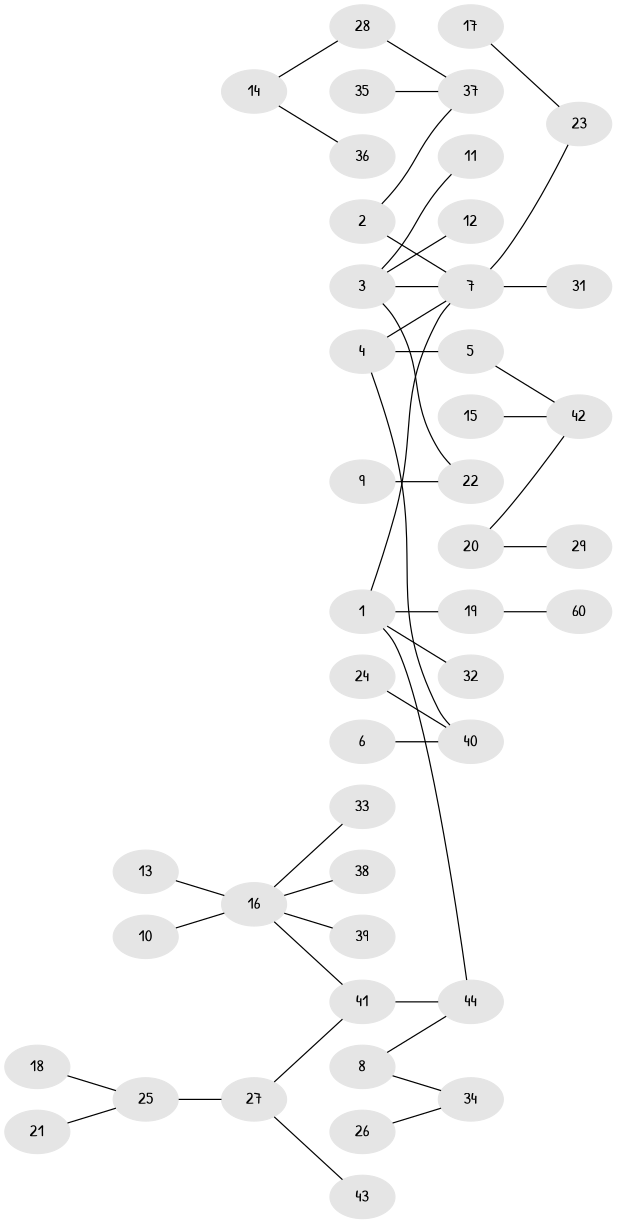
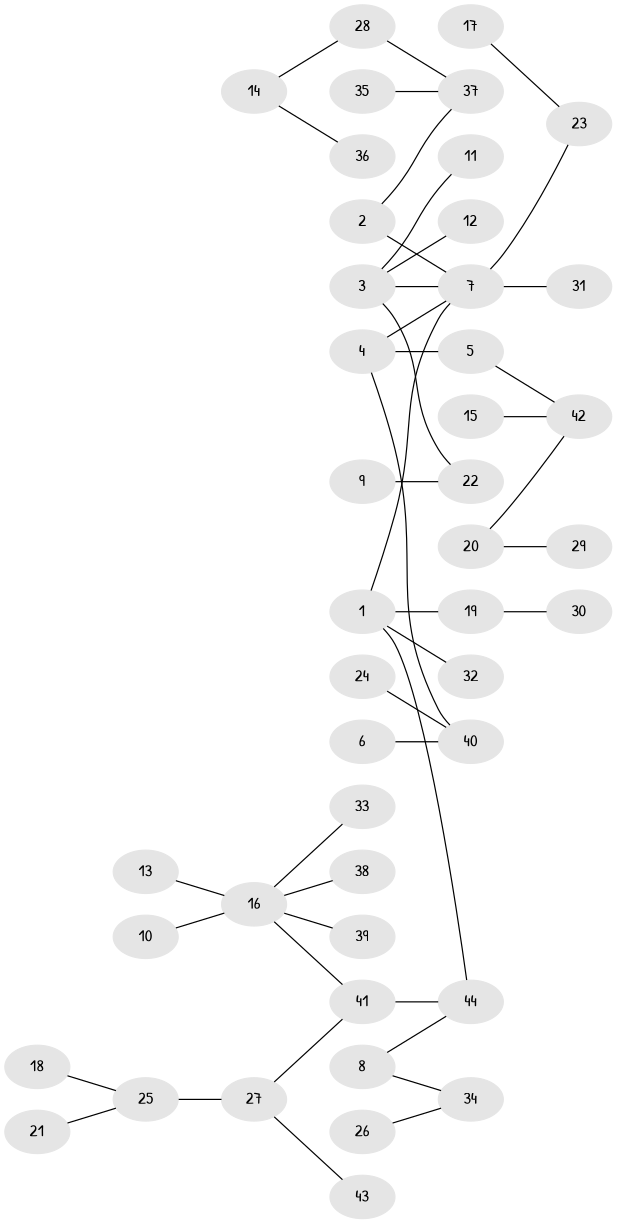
(579, 612) -> (579, 612)
